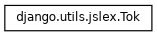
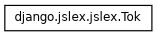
(78, 18) -> (78, 18)
